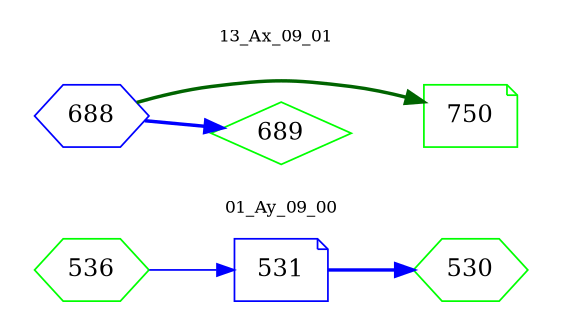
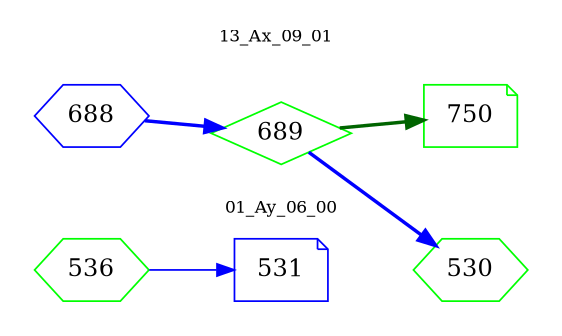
(271, 81) -> (373, 125)
(281, 209) -> (281, 209)
(362, 270) -> (379, 204)
